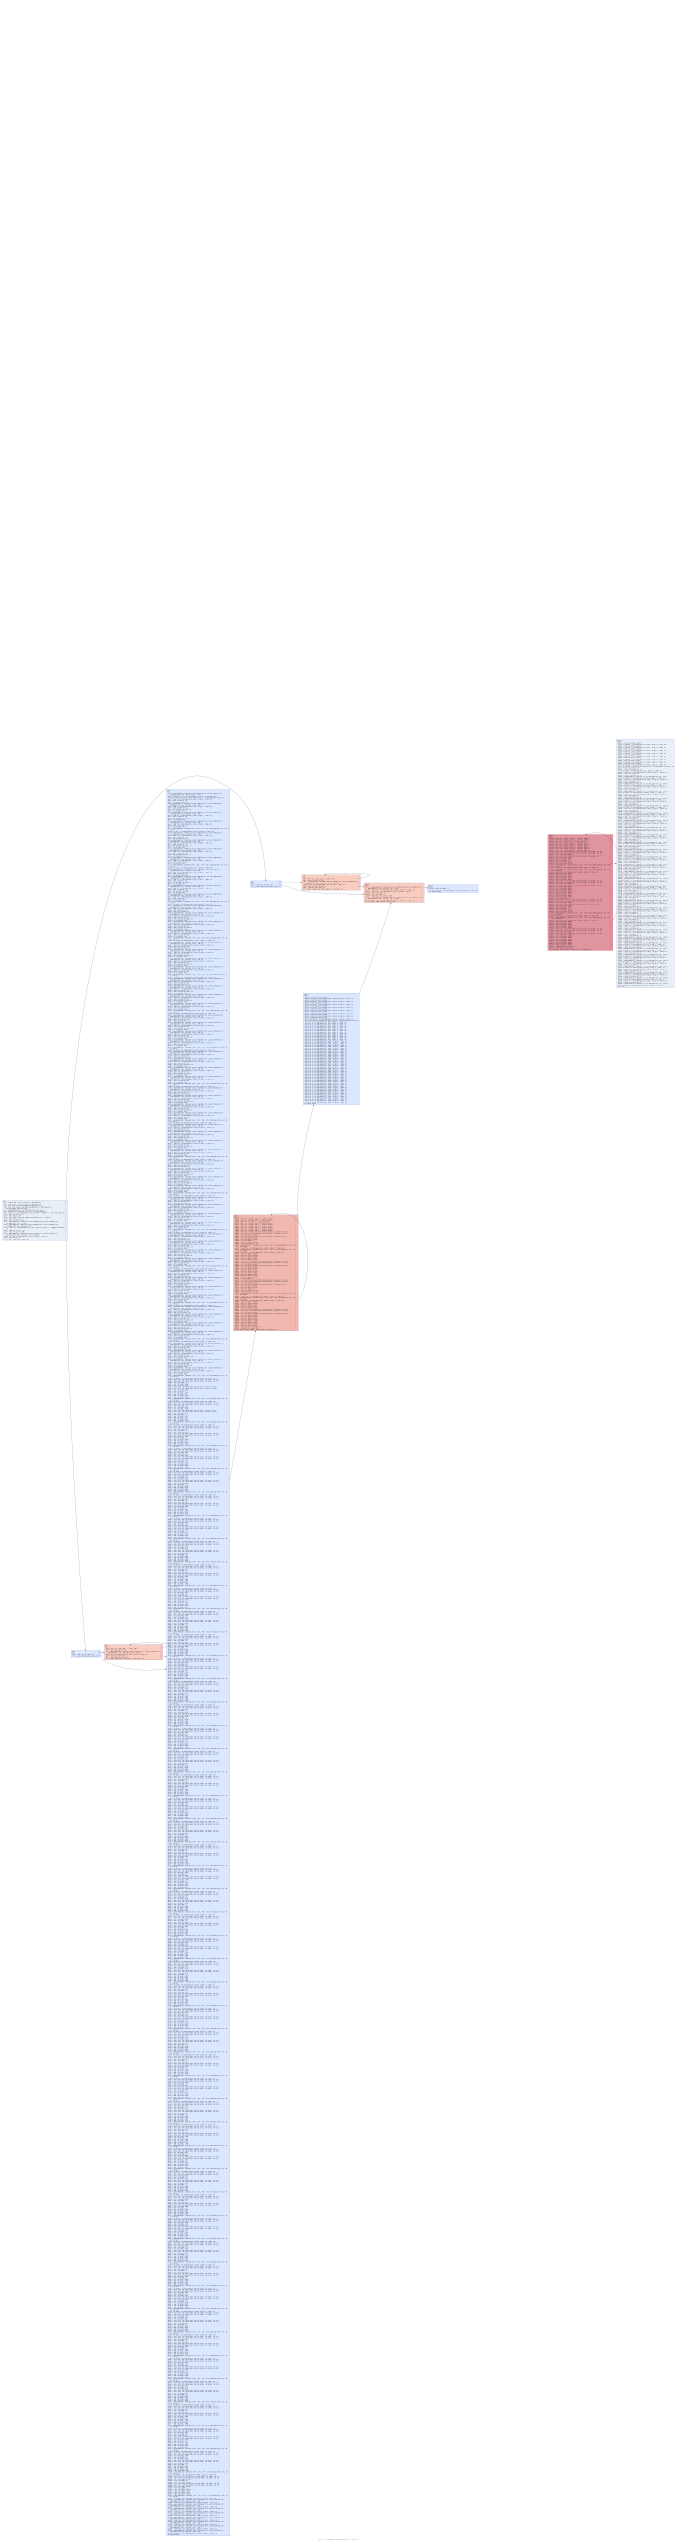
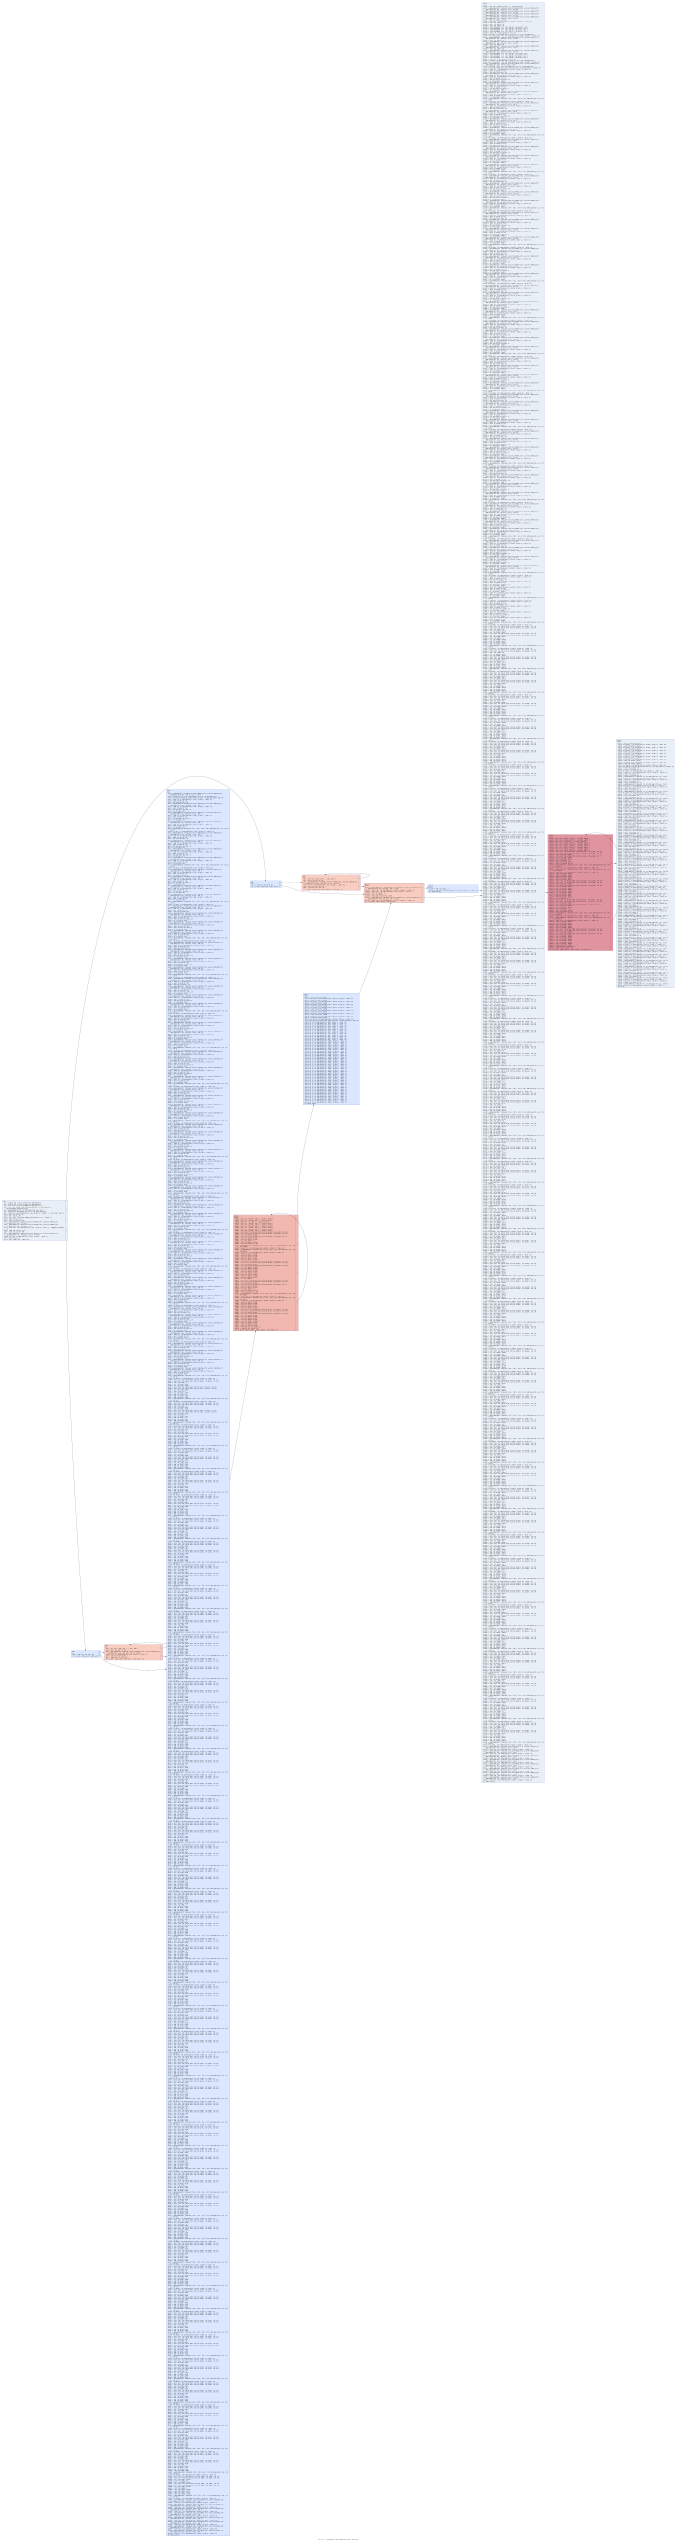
none -> (513, 893)
